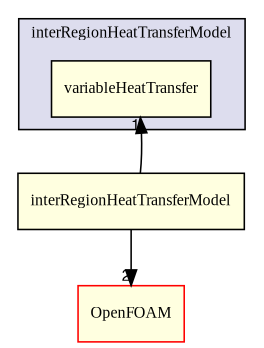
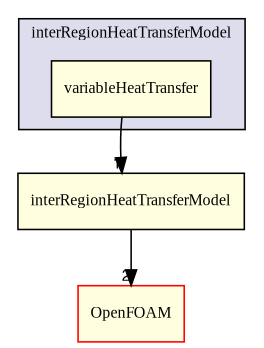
(142, 153) -> (121, 140)
